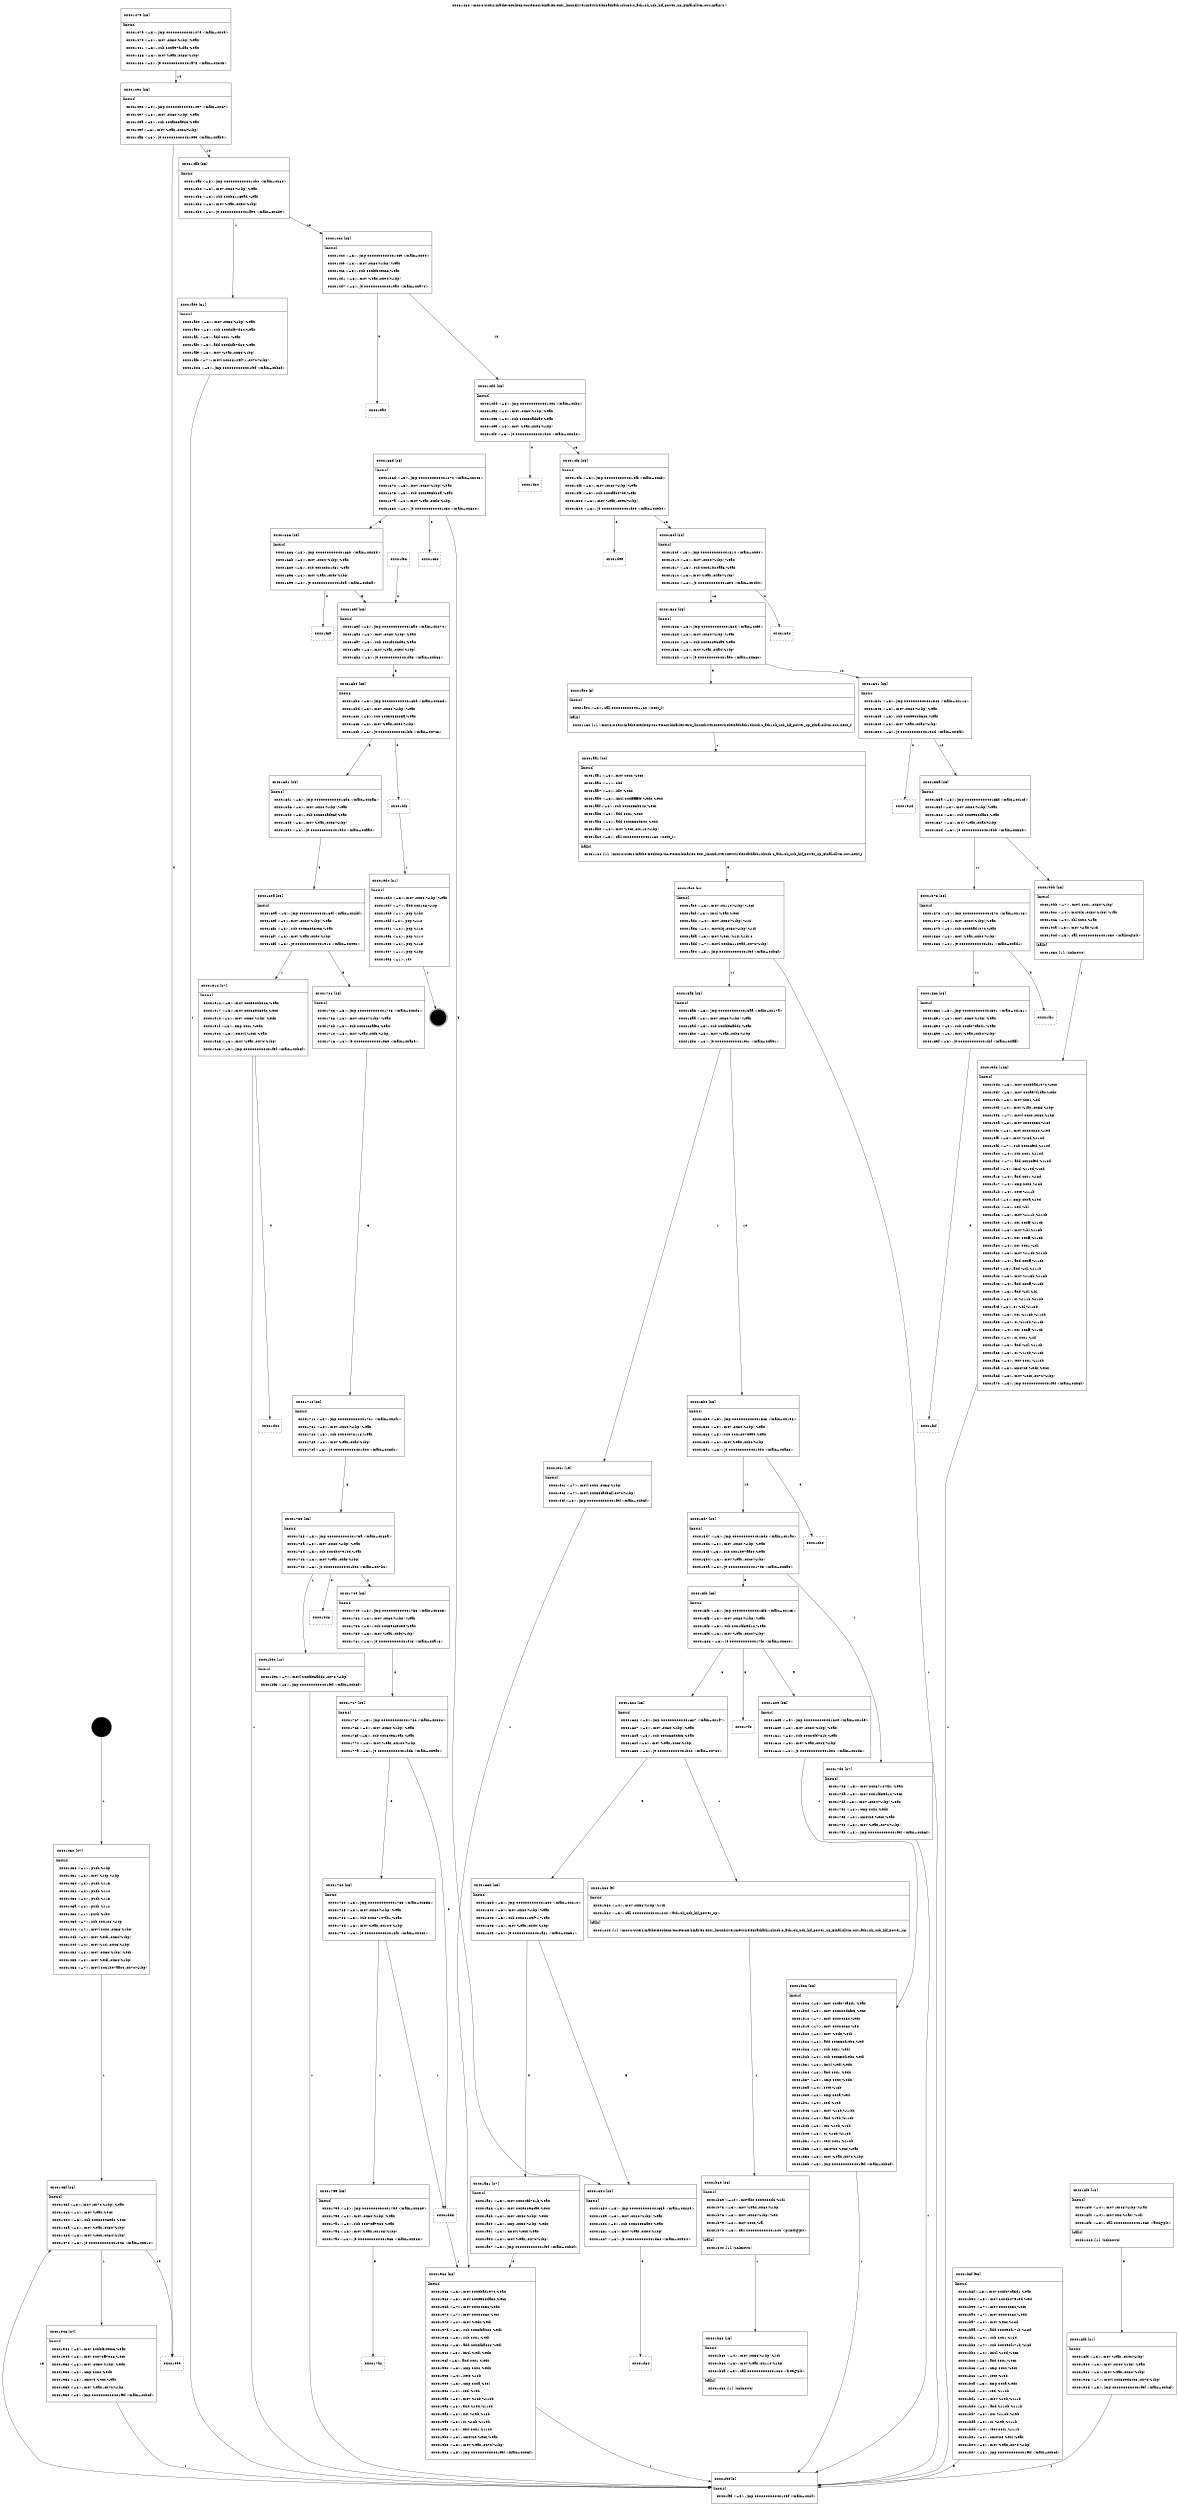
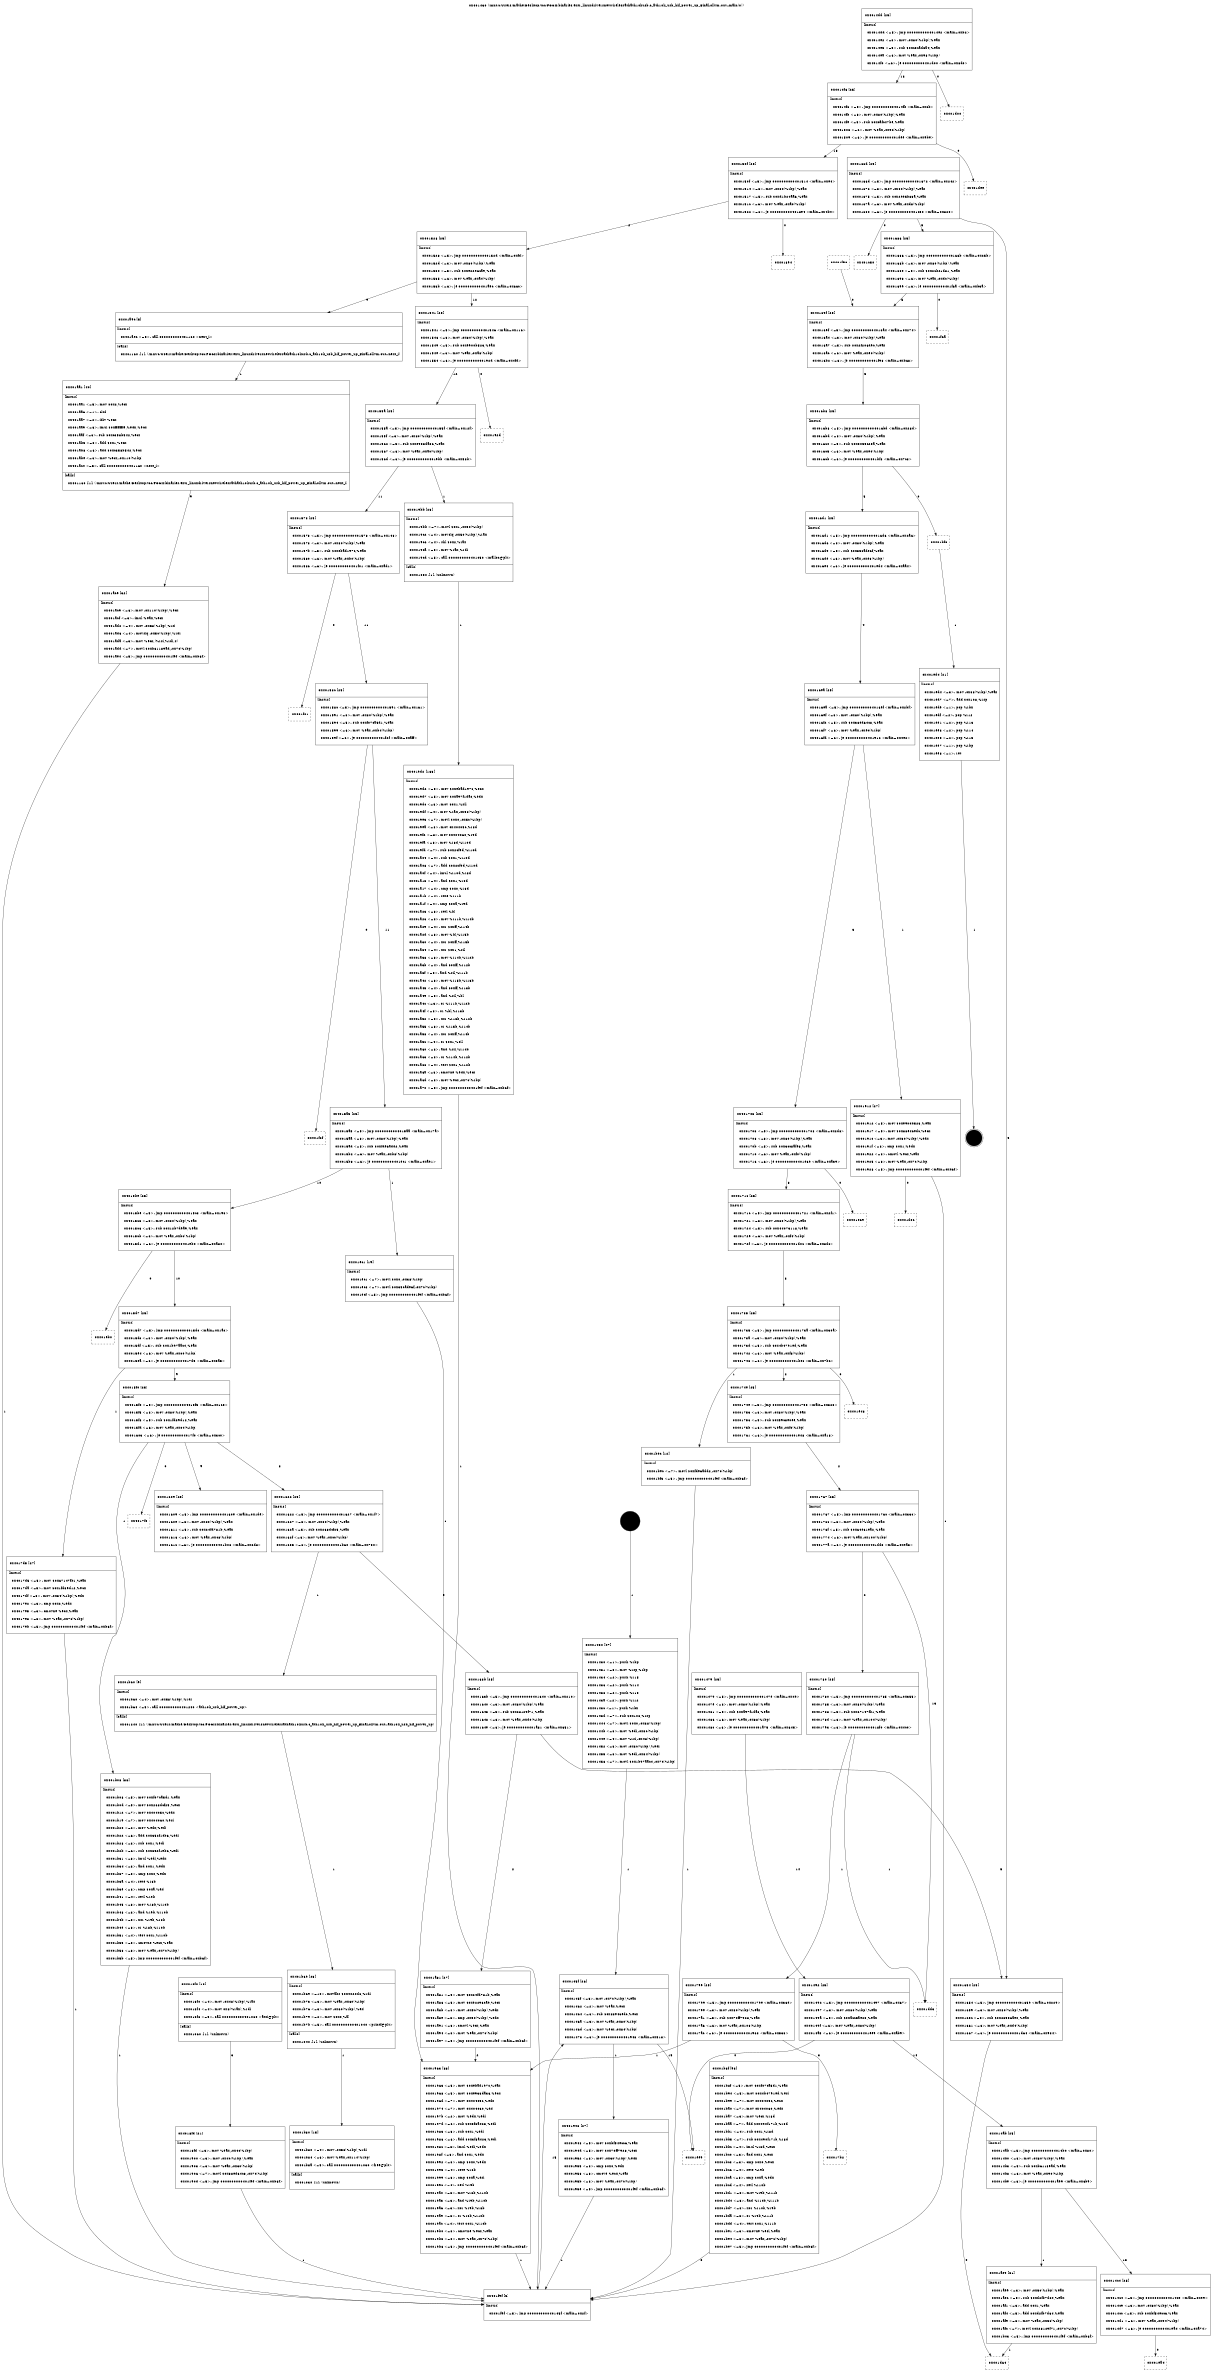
(453, 336) -> none
(714, 596) -> (629, 225)
(729, 971) -> (379, 925)
none -> (855, 1220)
(190, 1658) -> (1008, 2349)
(904, 1842) -> (124, 1606)
(448, 1909) -> (934, 1703)
(452, 2244) -> (612, 2057)
